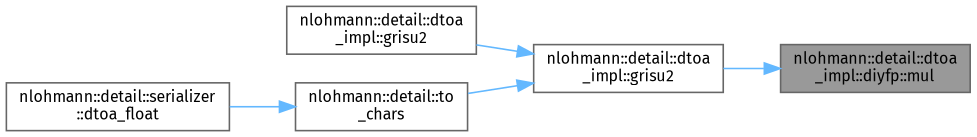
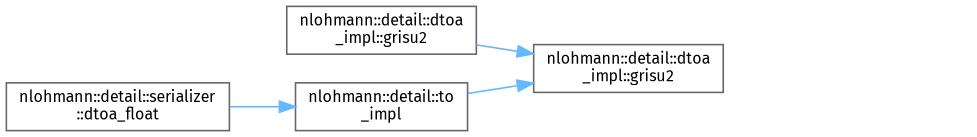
(875, 69) -> none
(382, 107) -> (382, 107)
